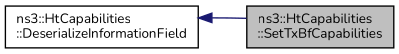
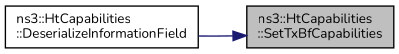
(229, 18) -> (216, 36)
